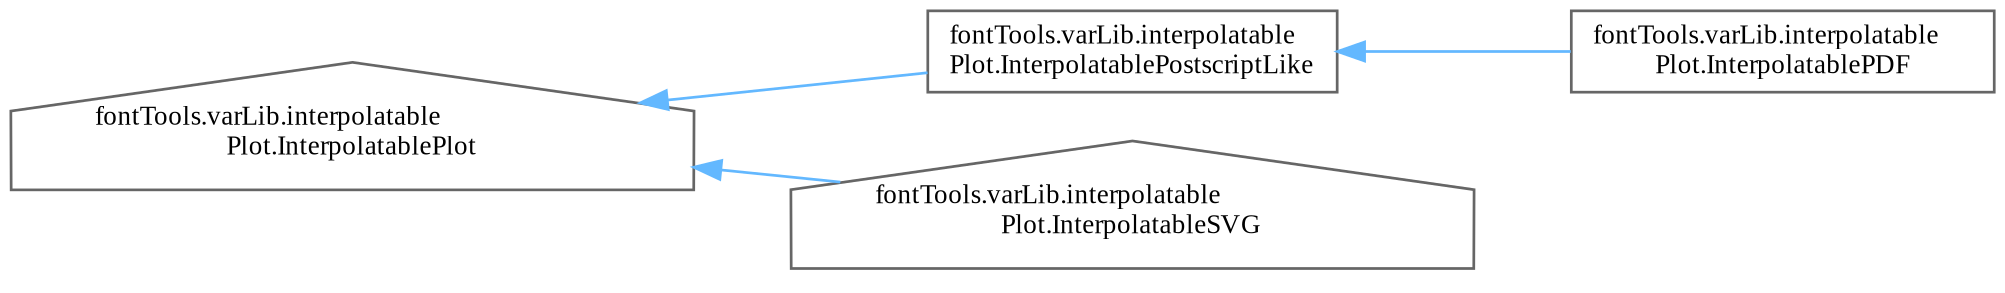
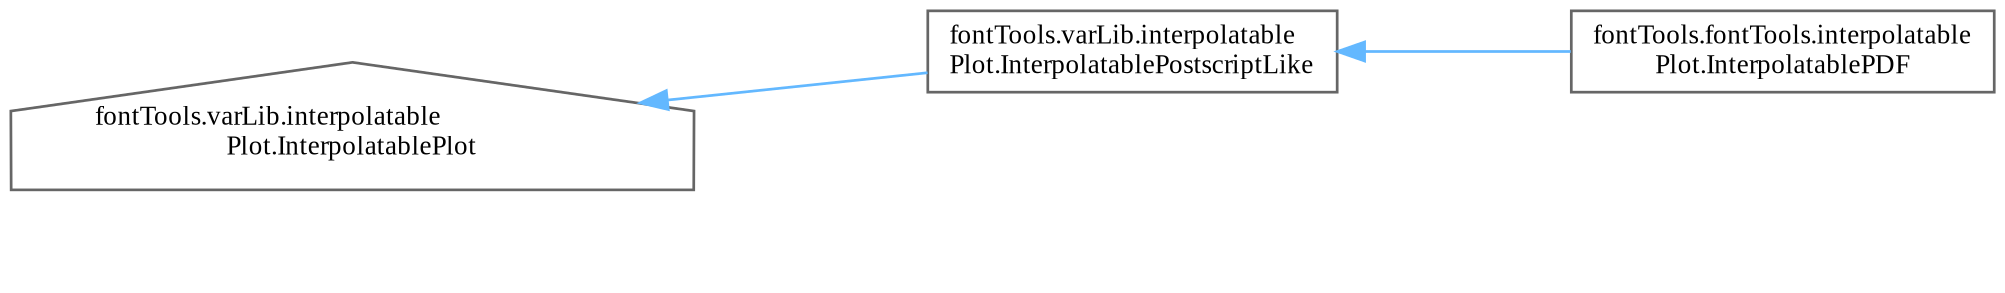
(1783, 52) -> (1783, 52)
(1132, 211) -> none
